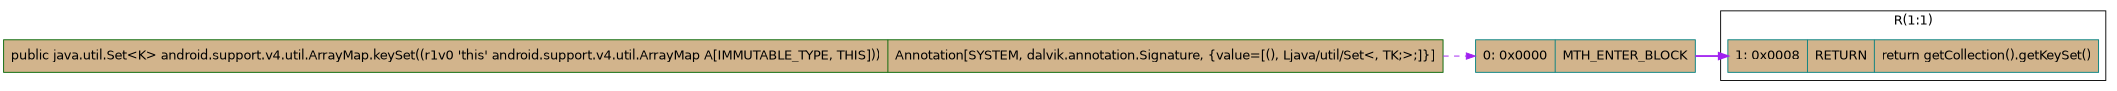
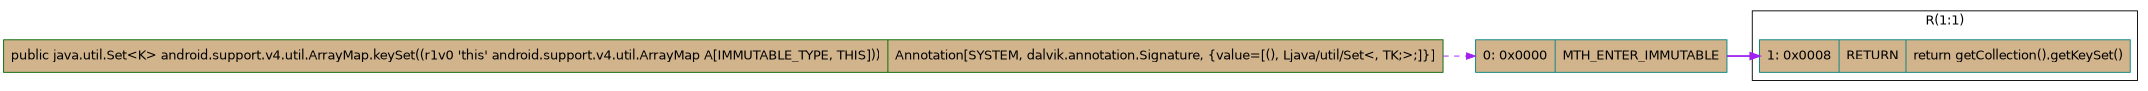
(1625, 56) -> (1641, 56)
